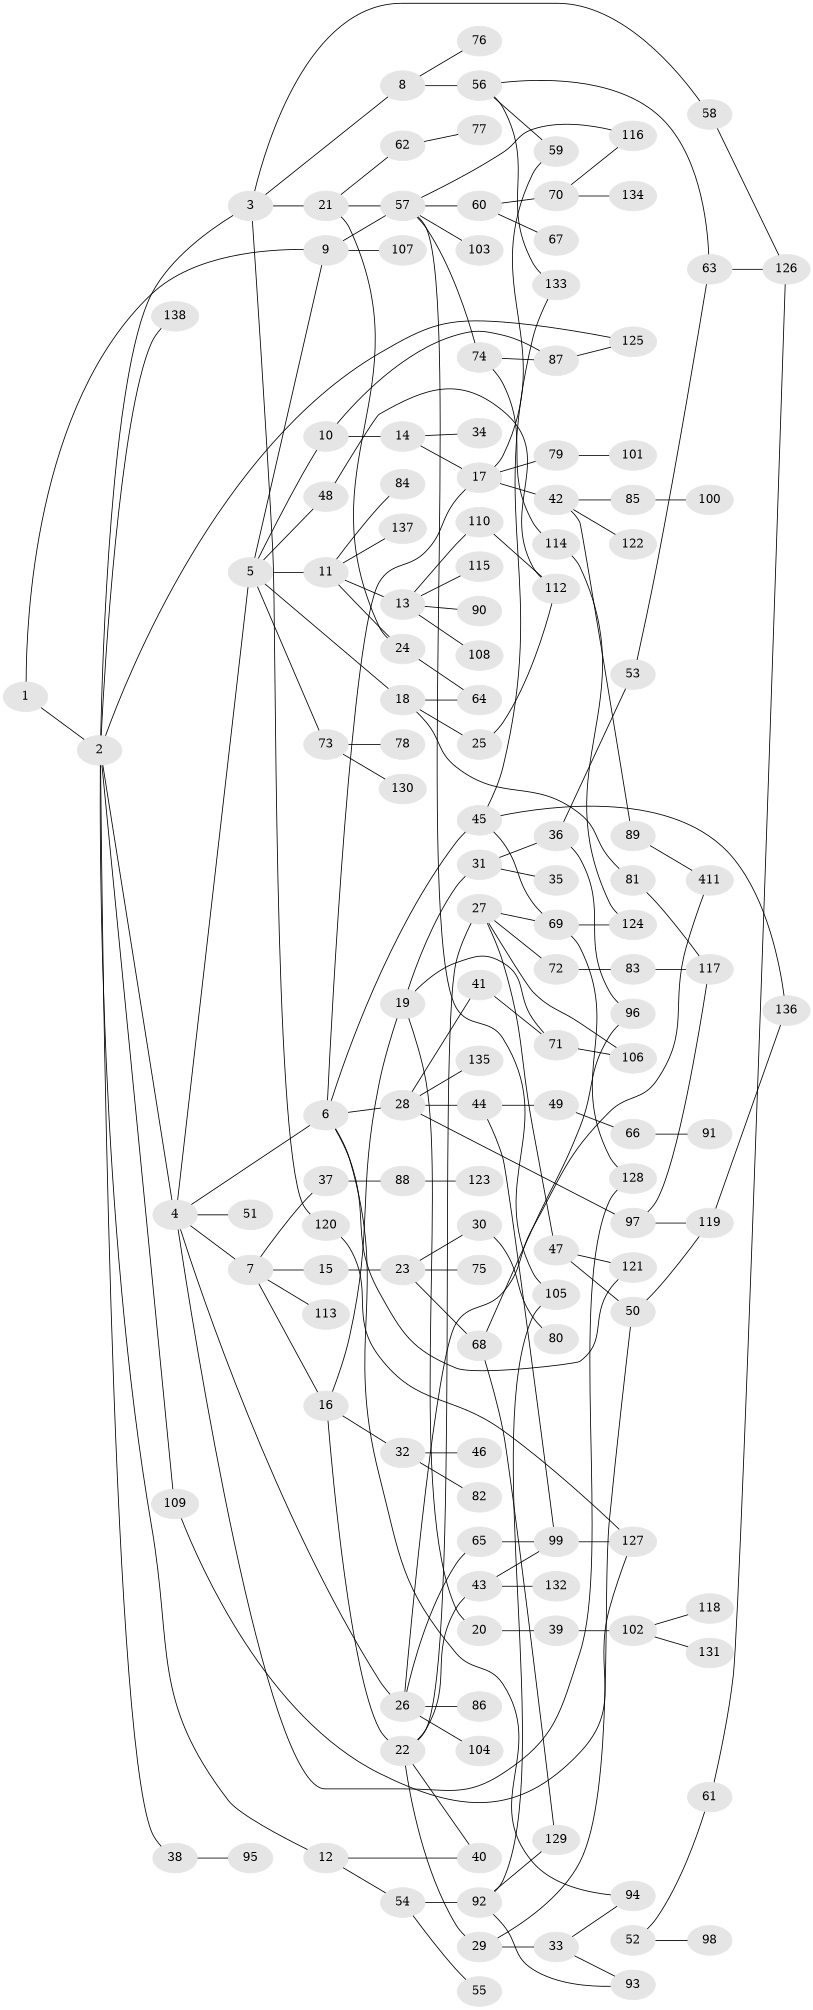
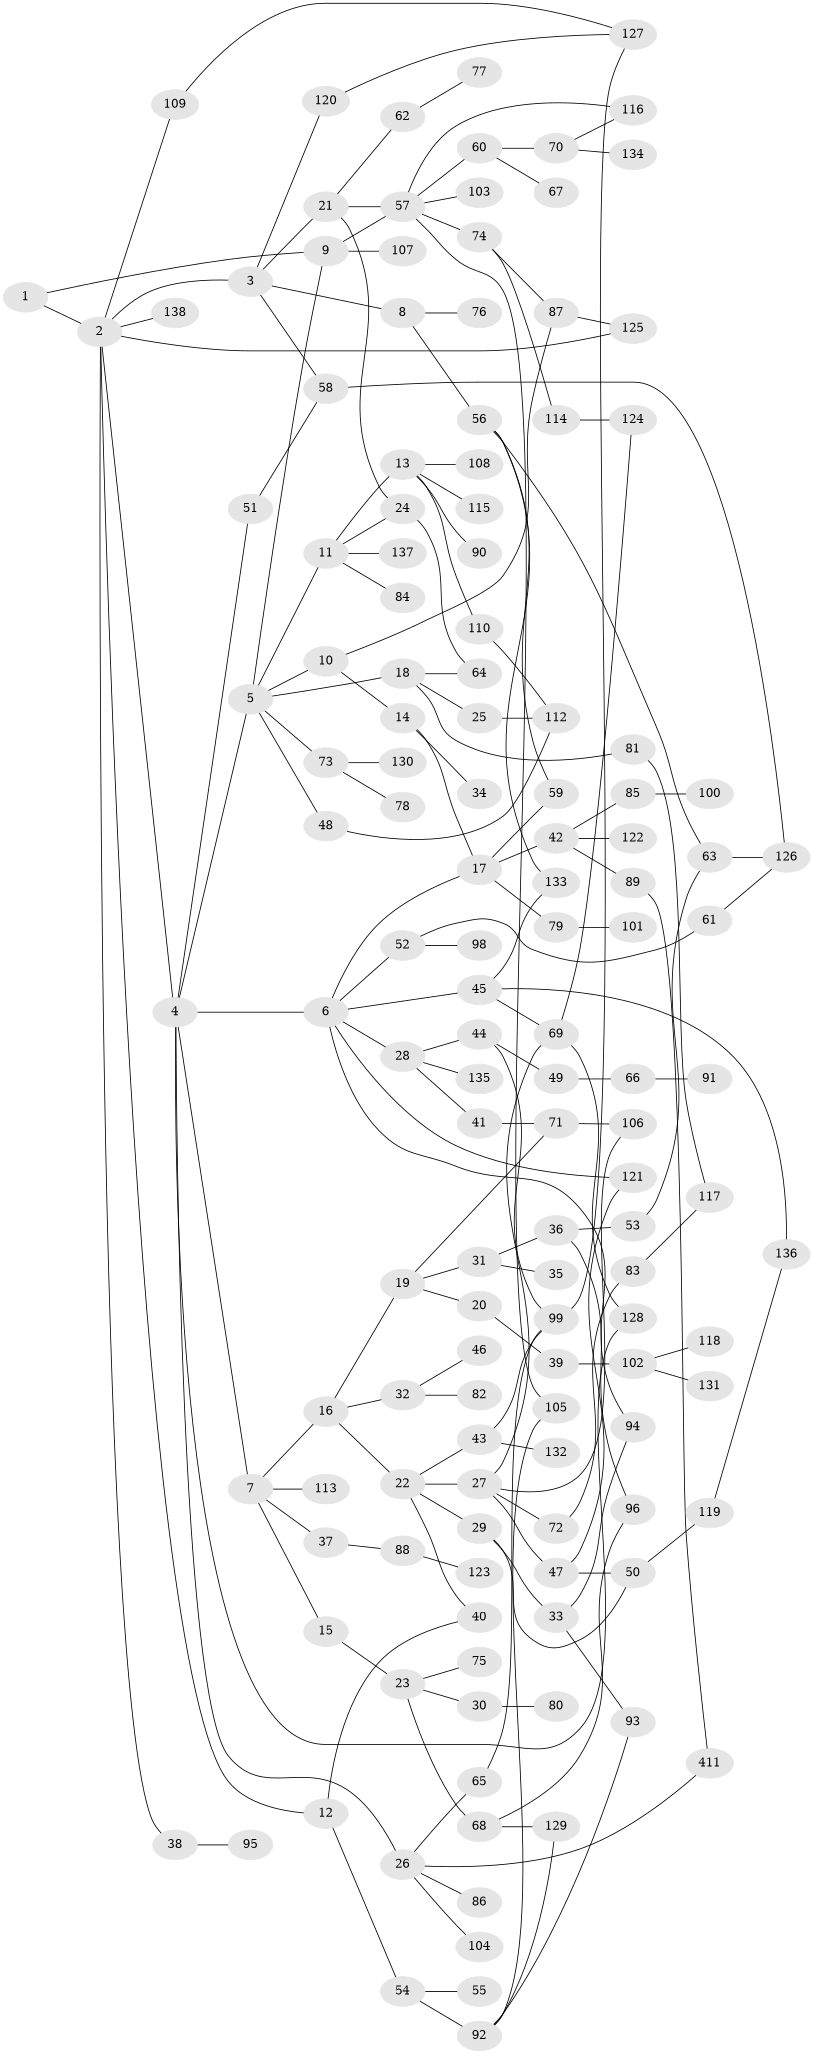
none -> (281, 461)
none -> (364, 979)
(633, 1223) -> none
